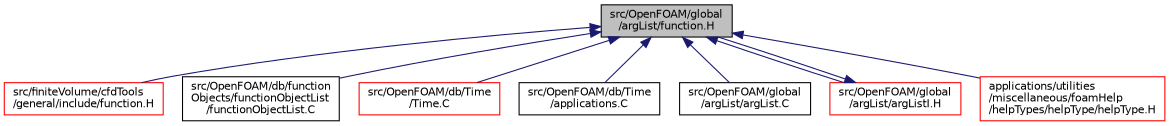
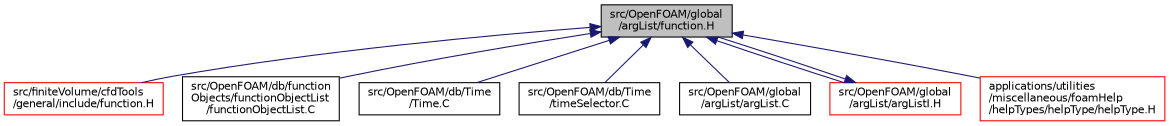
(429, 99) -> (429, 99)
(589, 99) -> (589, 99)
